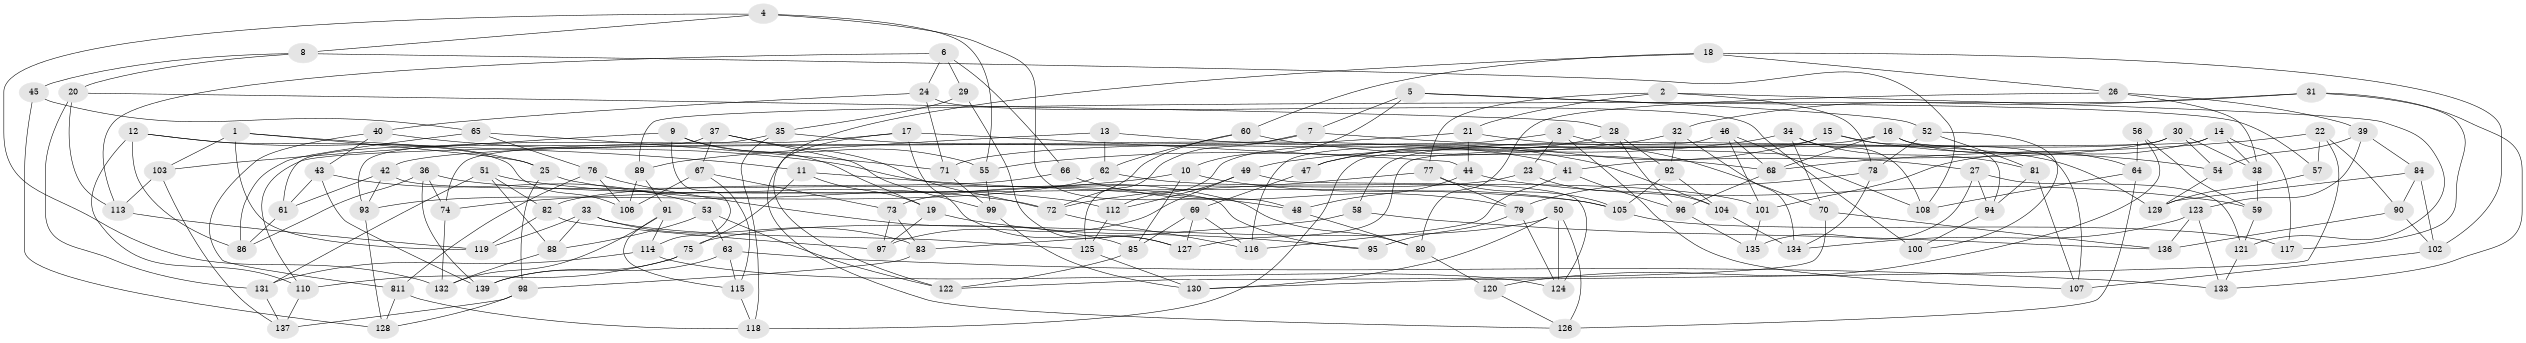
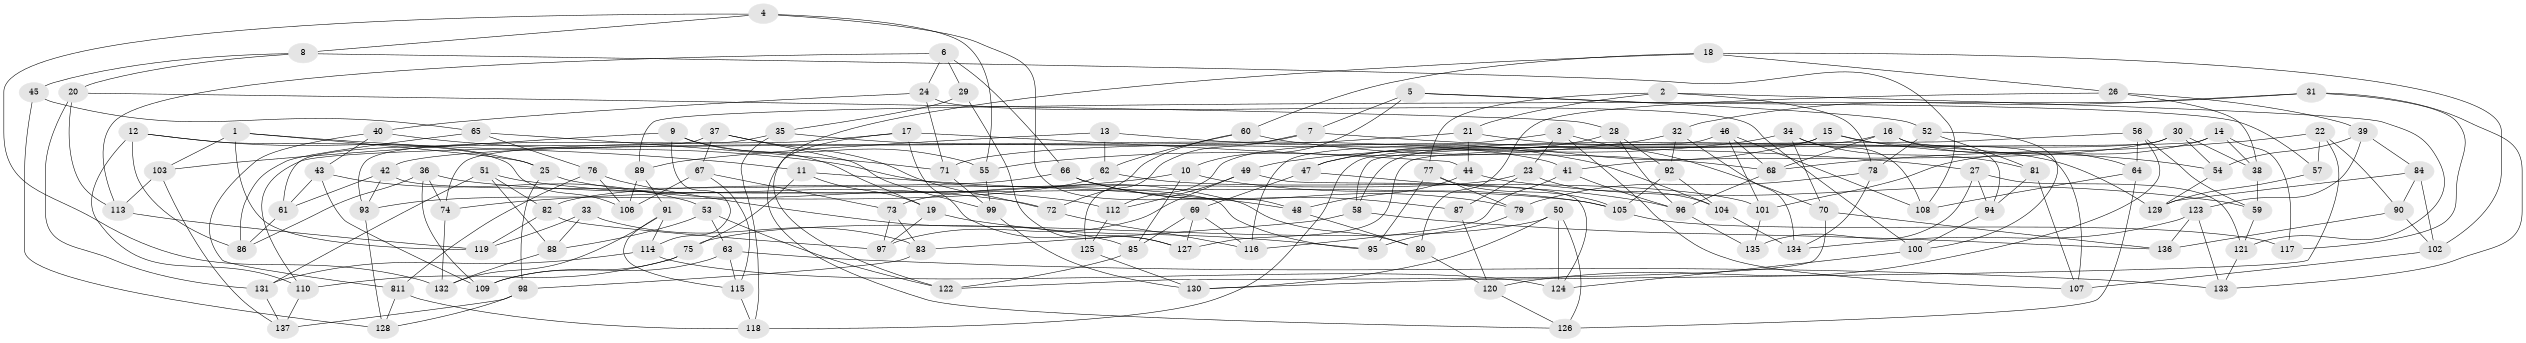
none -> (1725, 144)
(1239, 187) -> (1402, 211)
none -> (1564, 191)
none -> (1459, 211)
(834, 237) -> none
(1539, 250) -> (1819, 261)
(483, 289) -> (483, 289)
